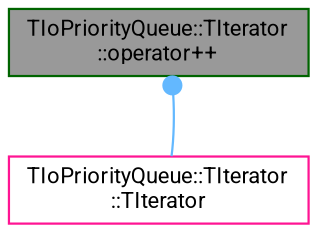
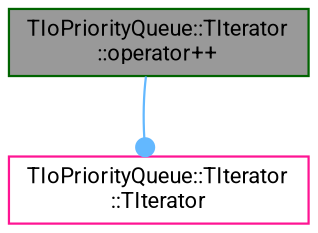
(174, 125) -> (144, 107)
